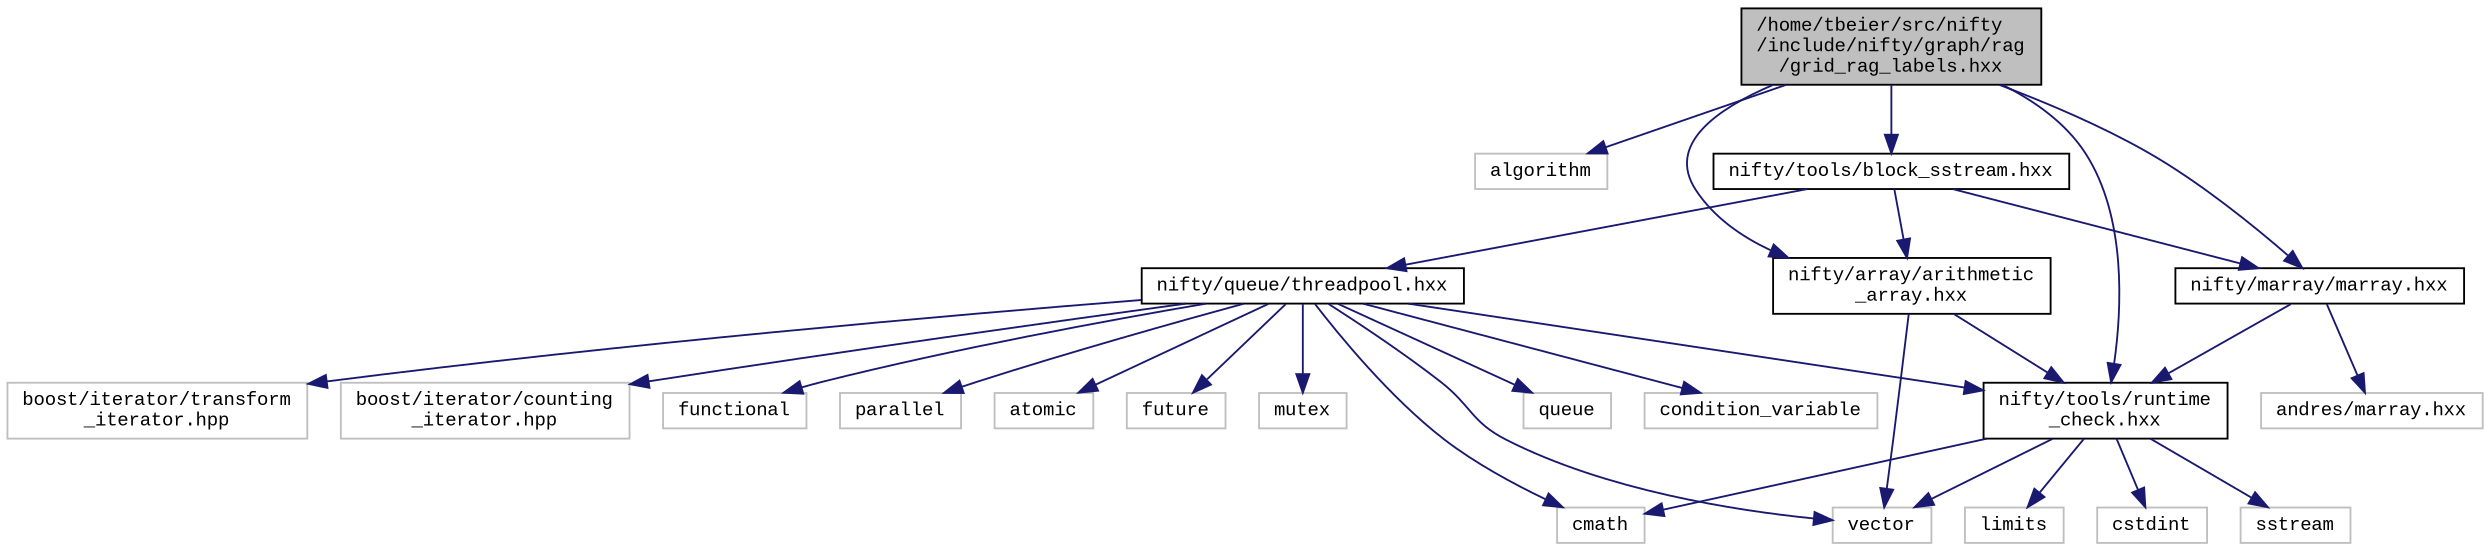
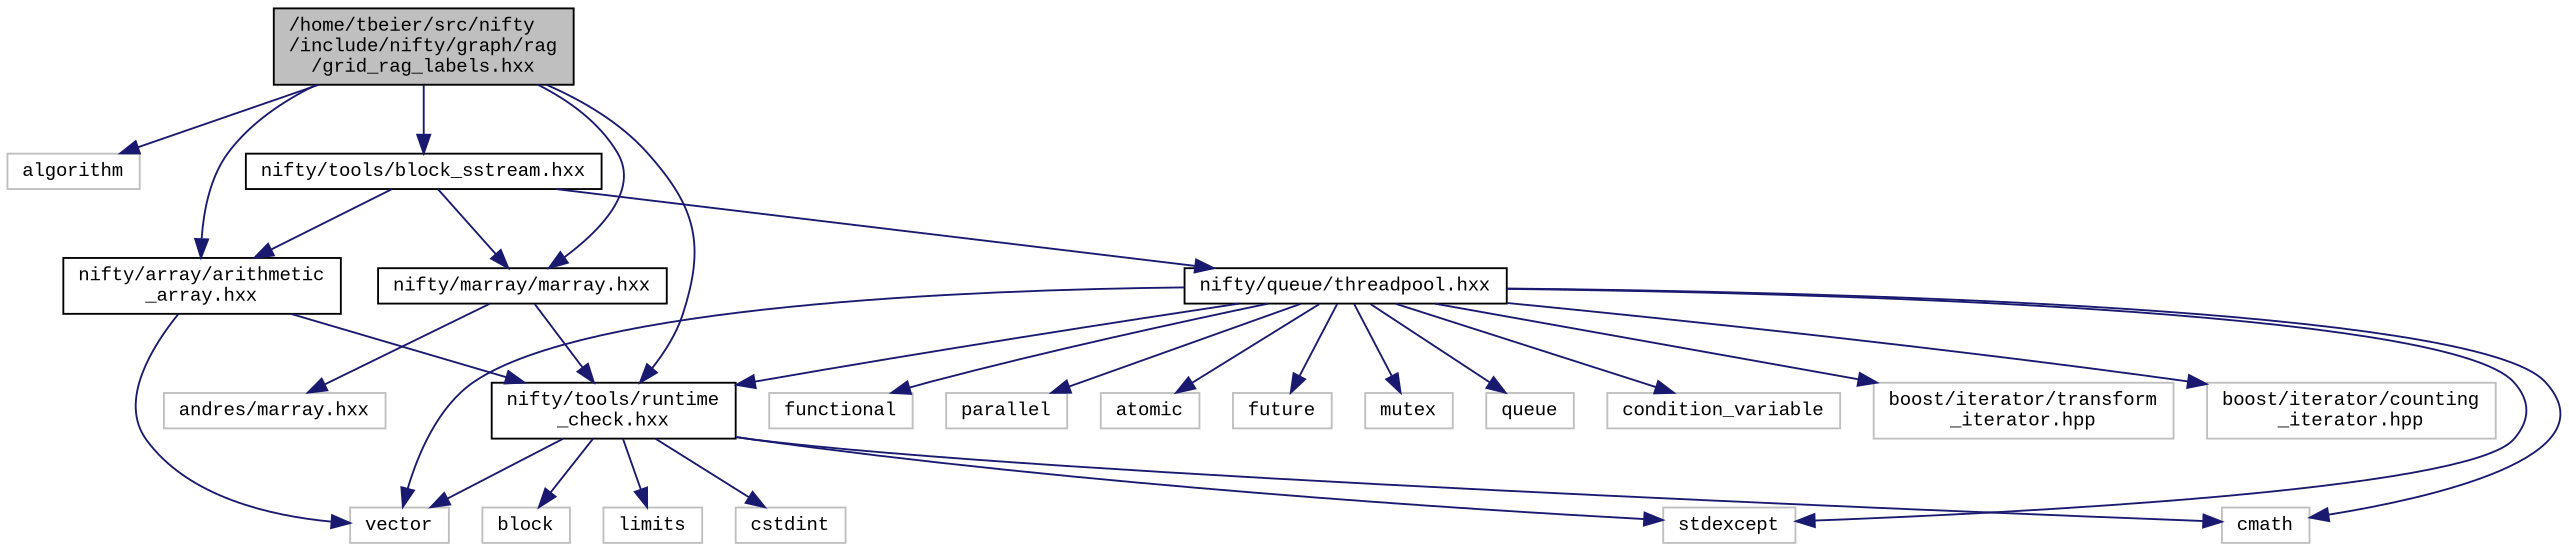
none -> (1729, 525)
(2296, 525) -> (526, 525)
